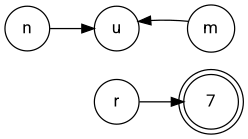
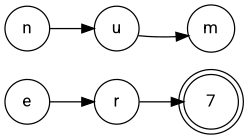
(170, 20) -> (157, 37)
none -> (27, 102)
